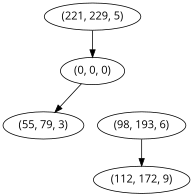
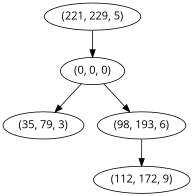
none -> (114, 95)
(43, 125) -> (43, 125)
